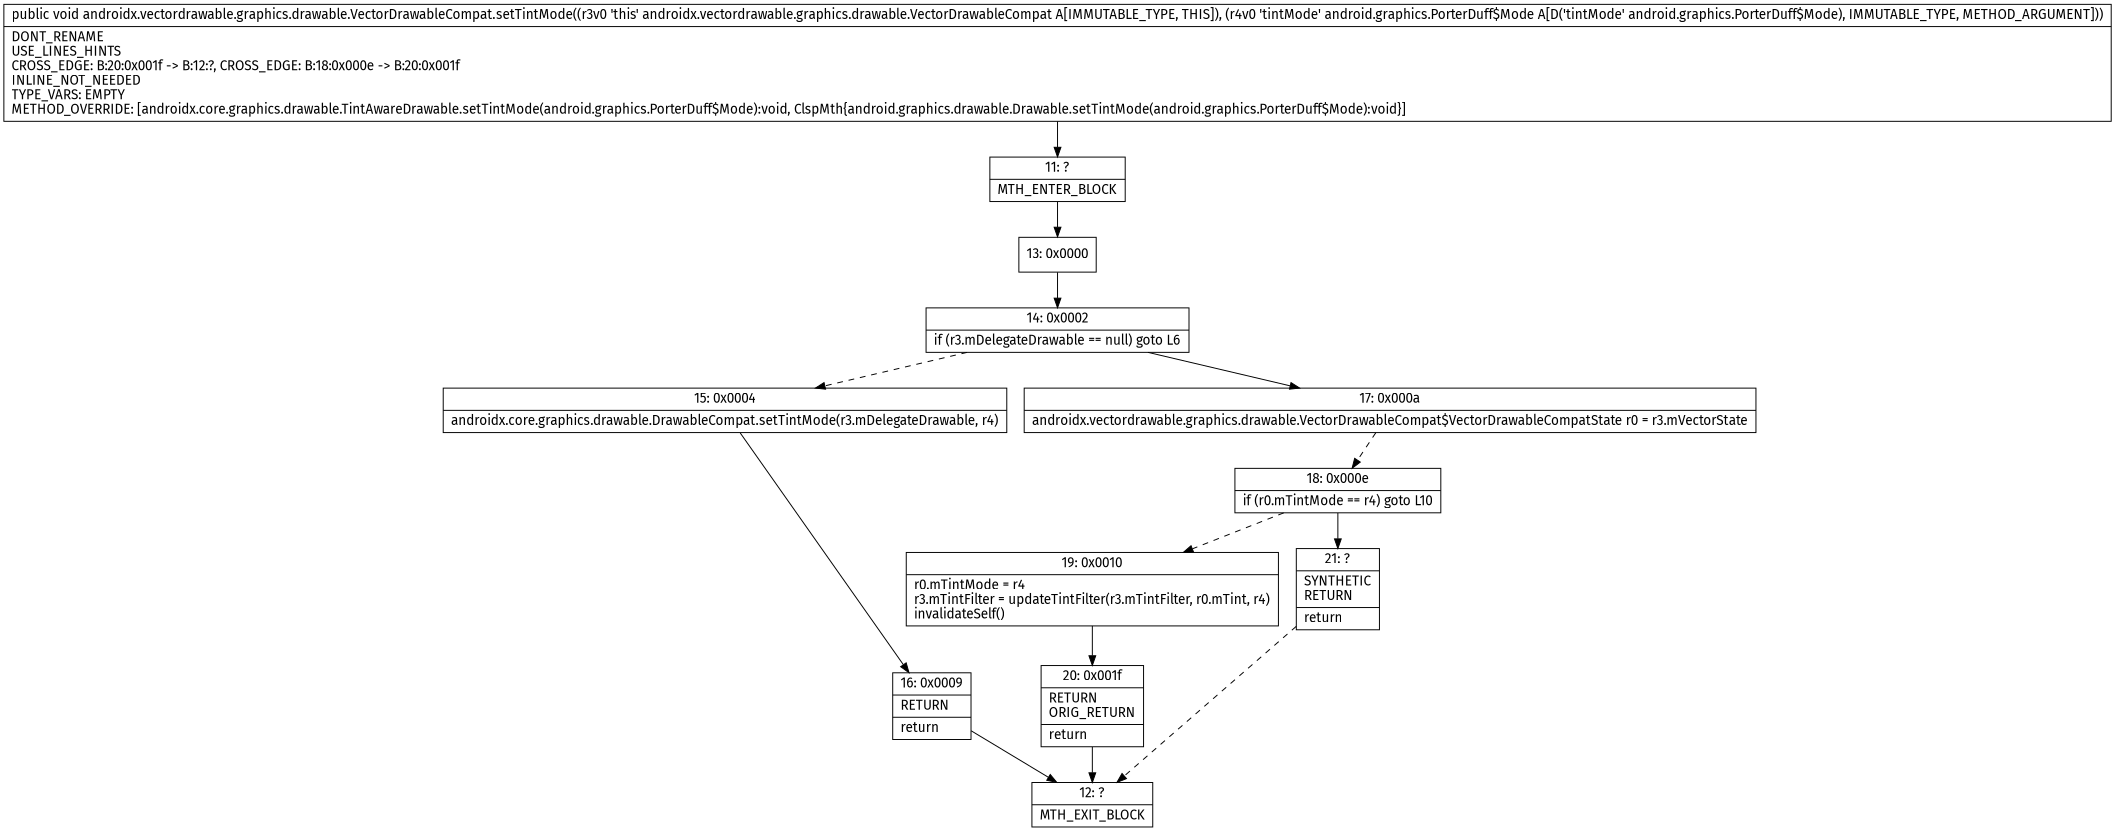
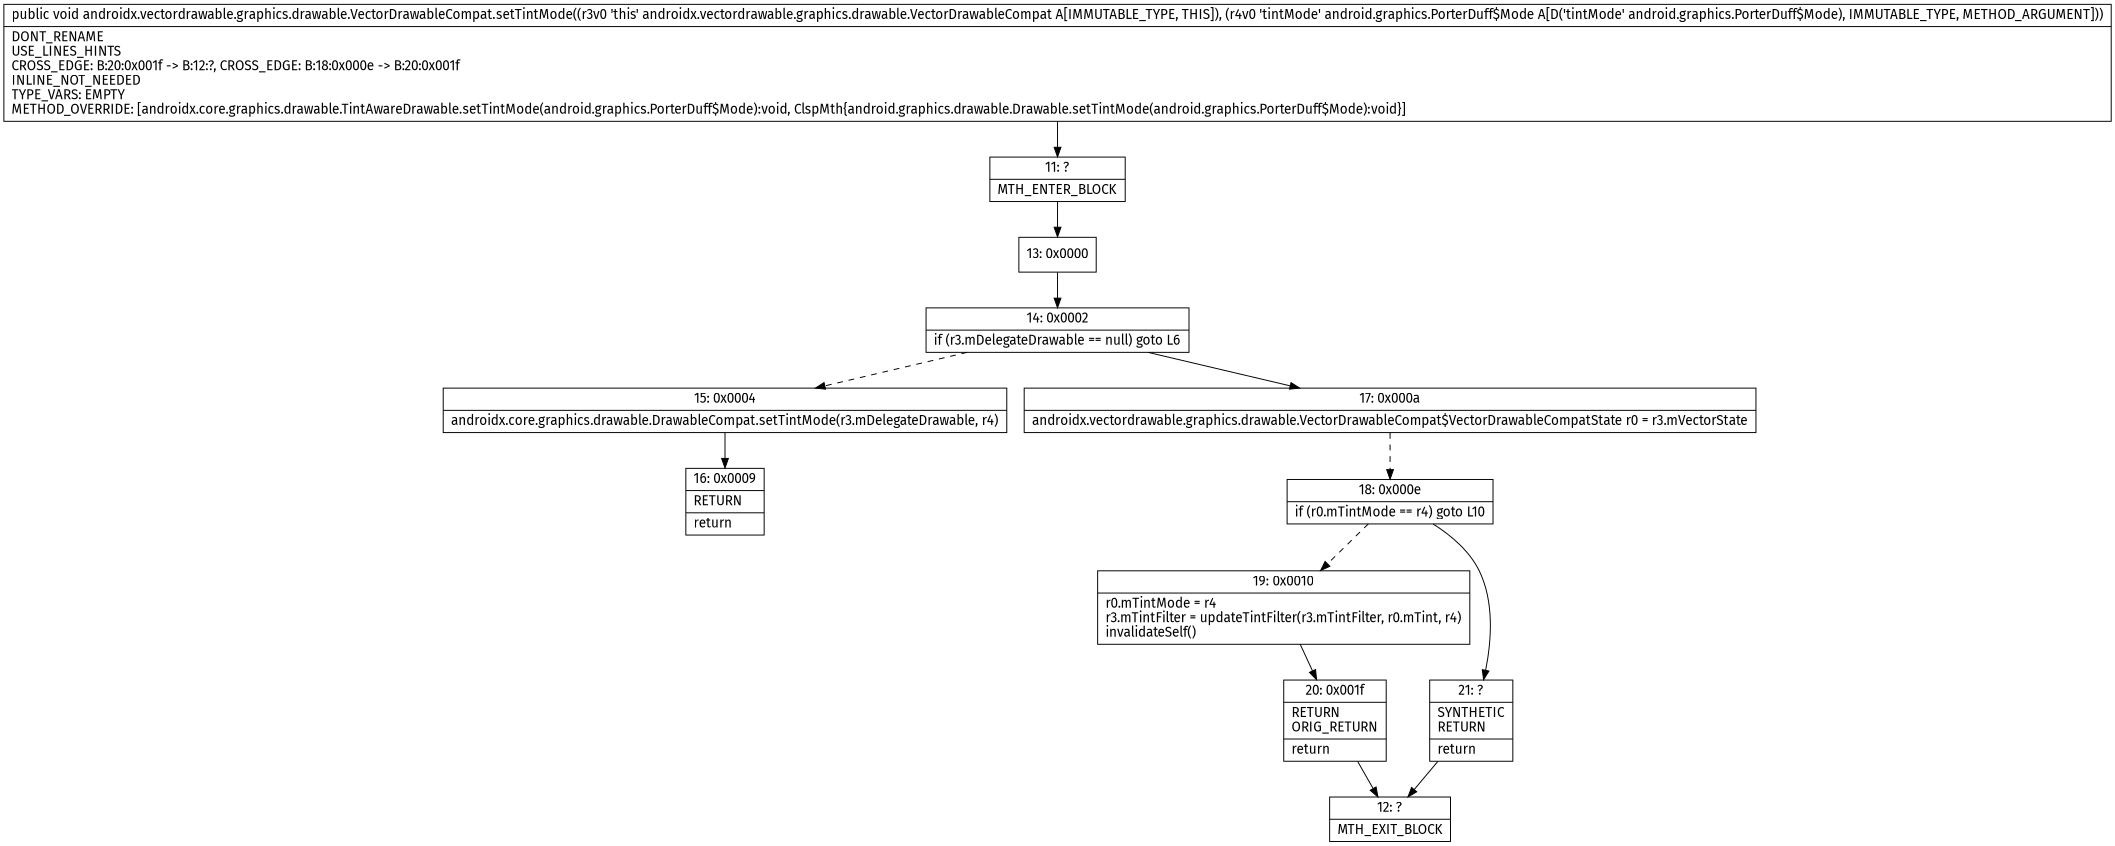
(1210, 701) -> (1426, 776)
(1010, 754) -> none
